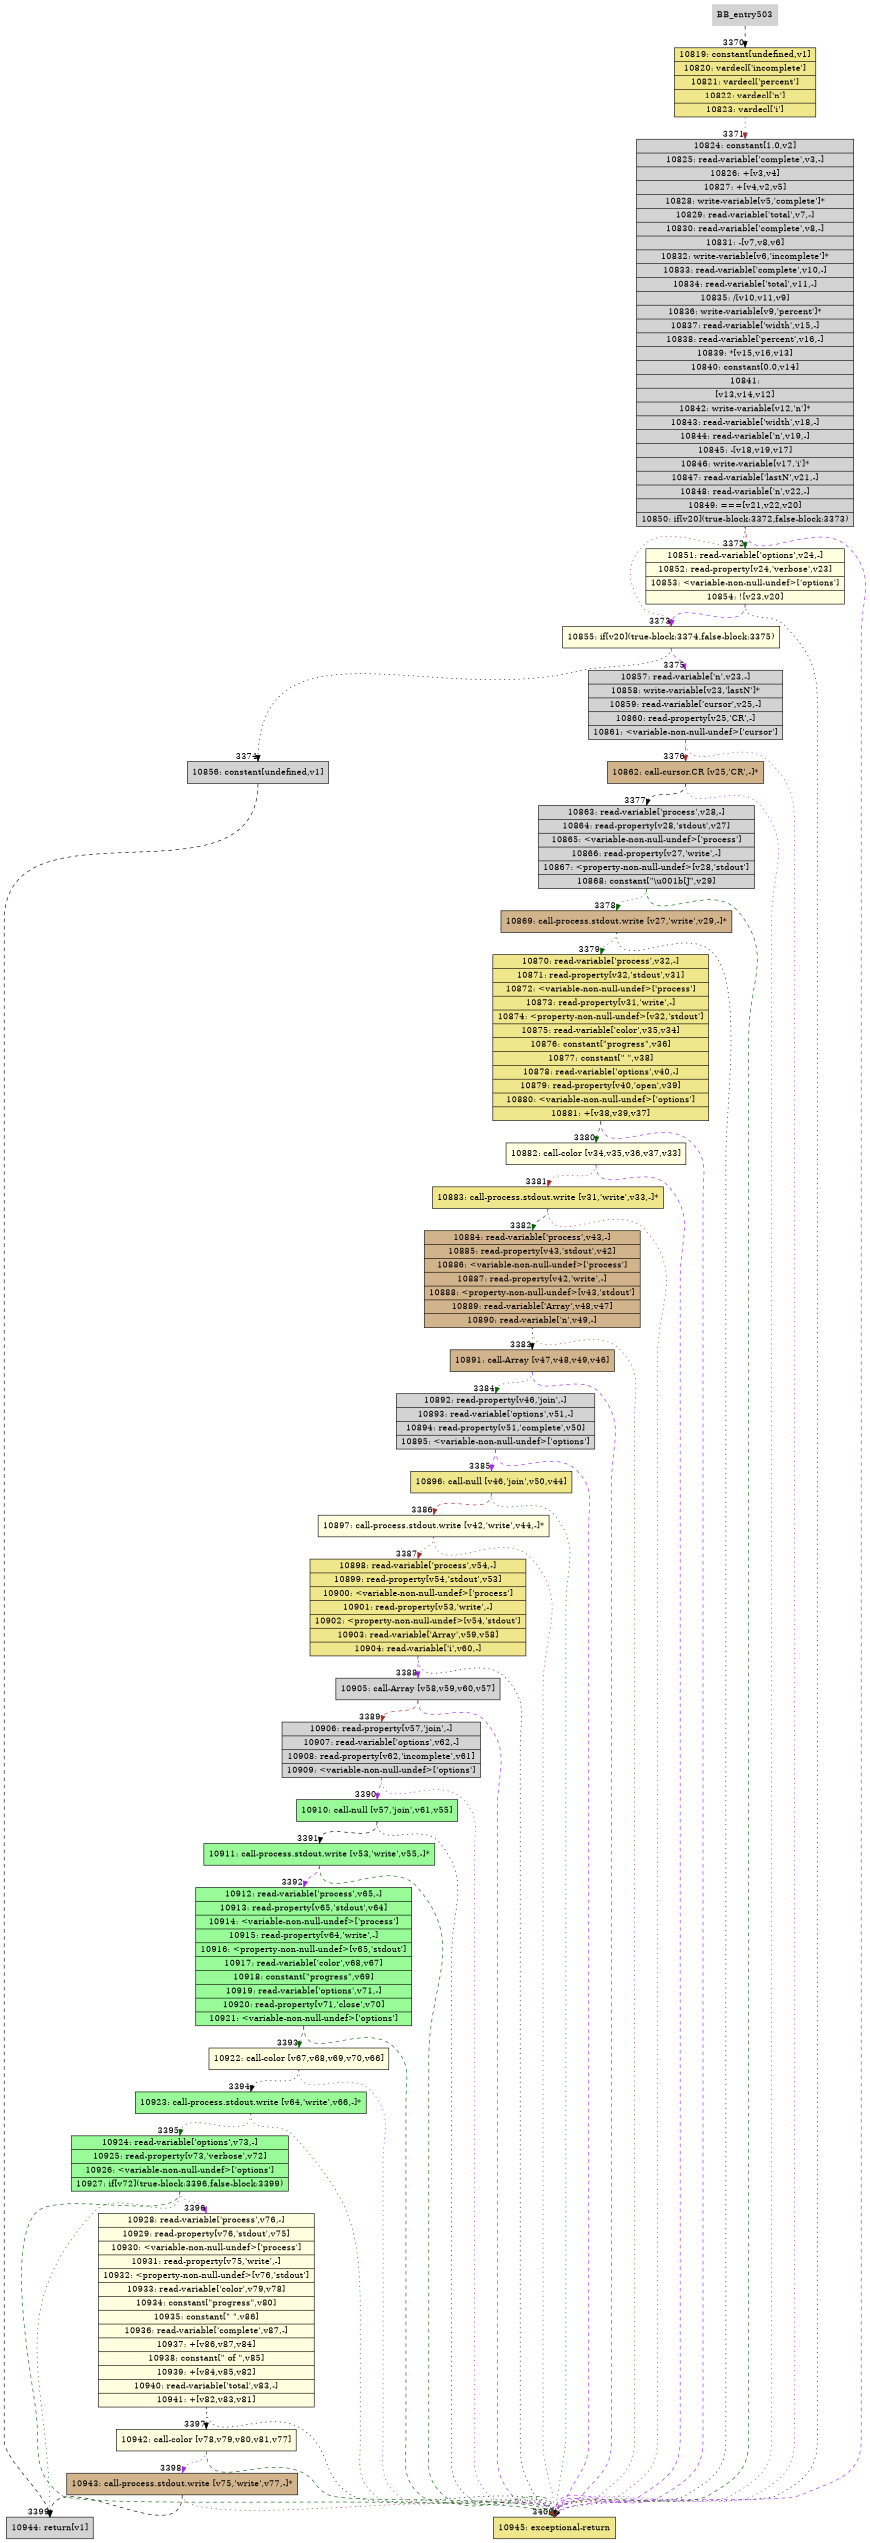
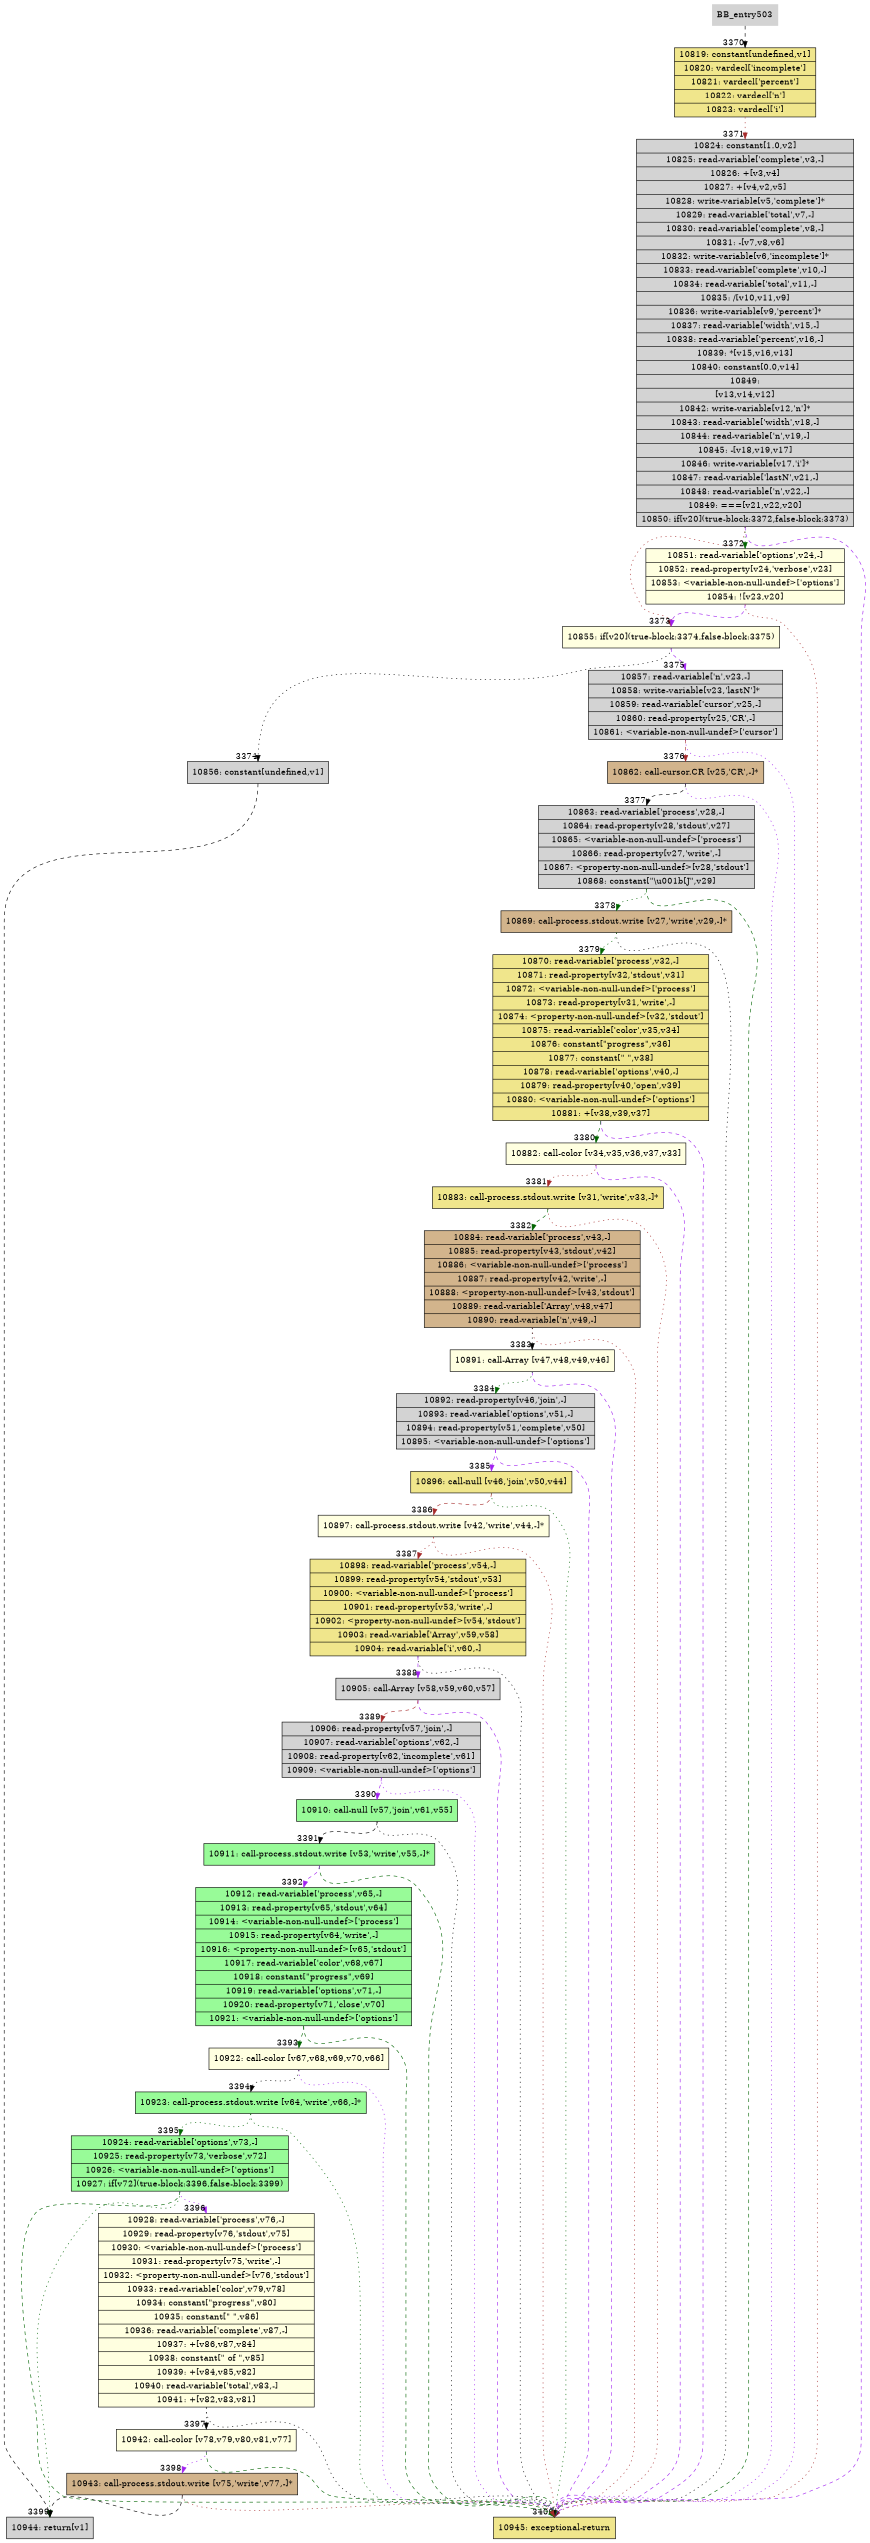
(745, 381) -> (745, 381)
(532, 1361) -> (532, 1361)
(817, 1651) -> (817, 1651)
